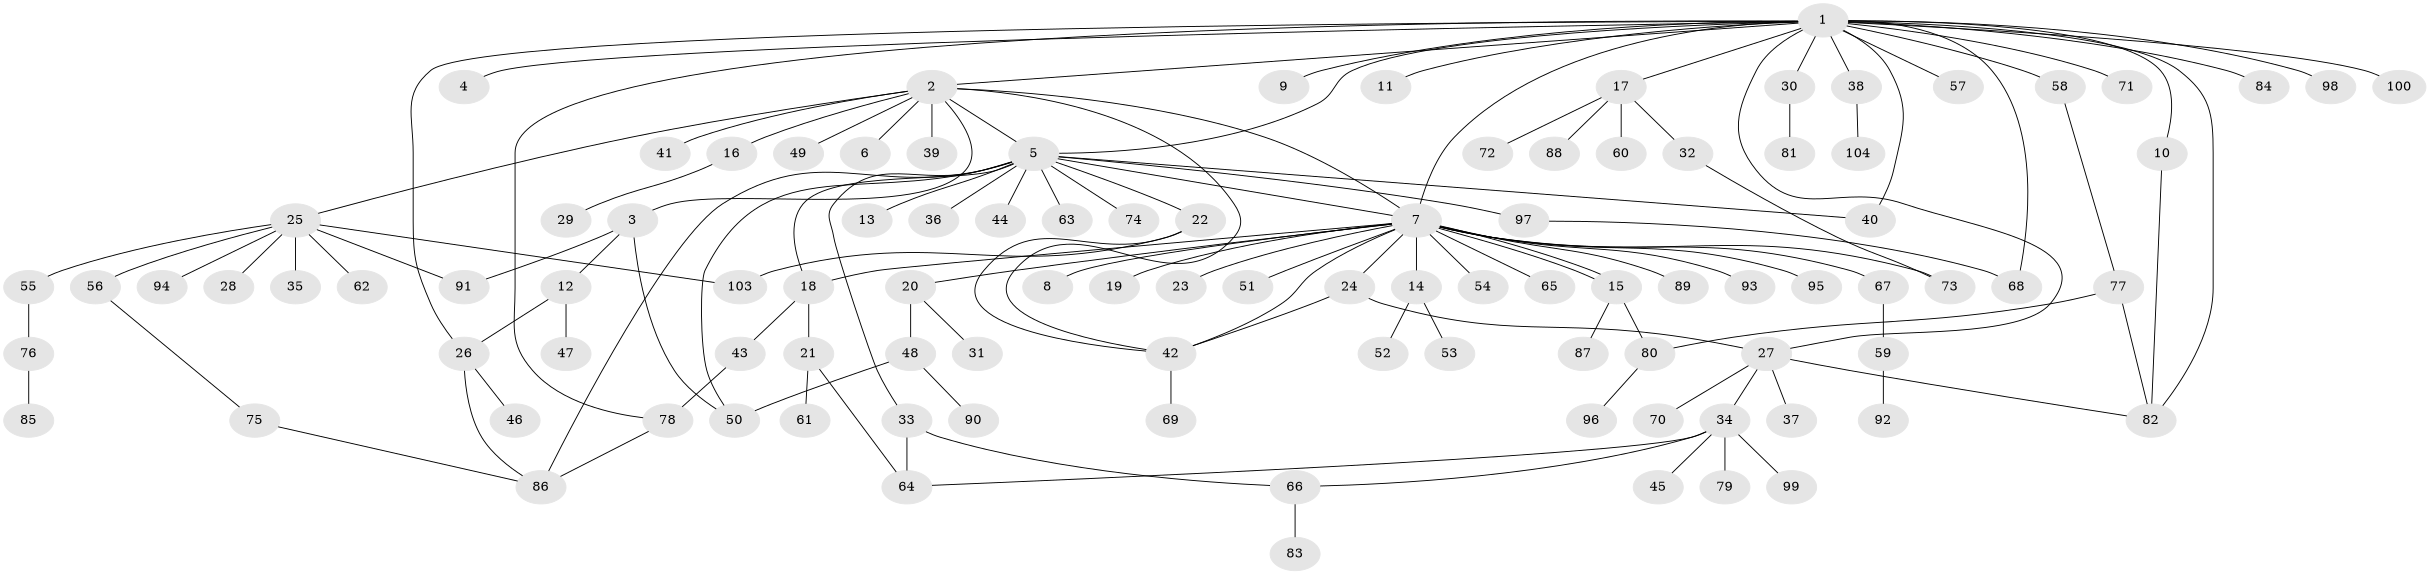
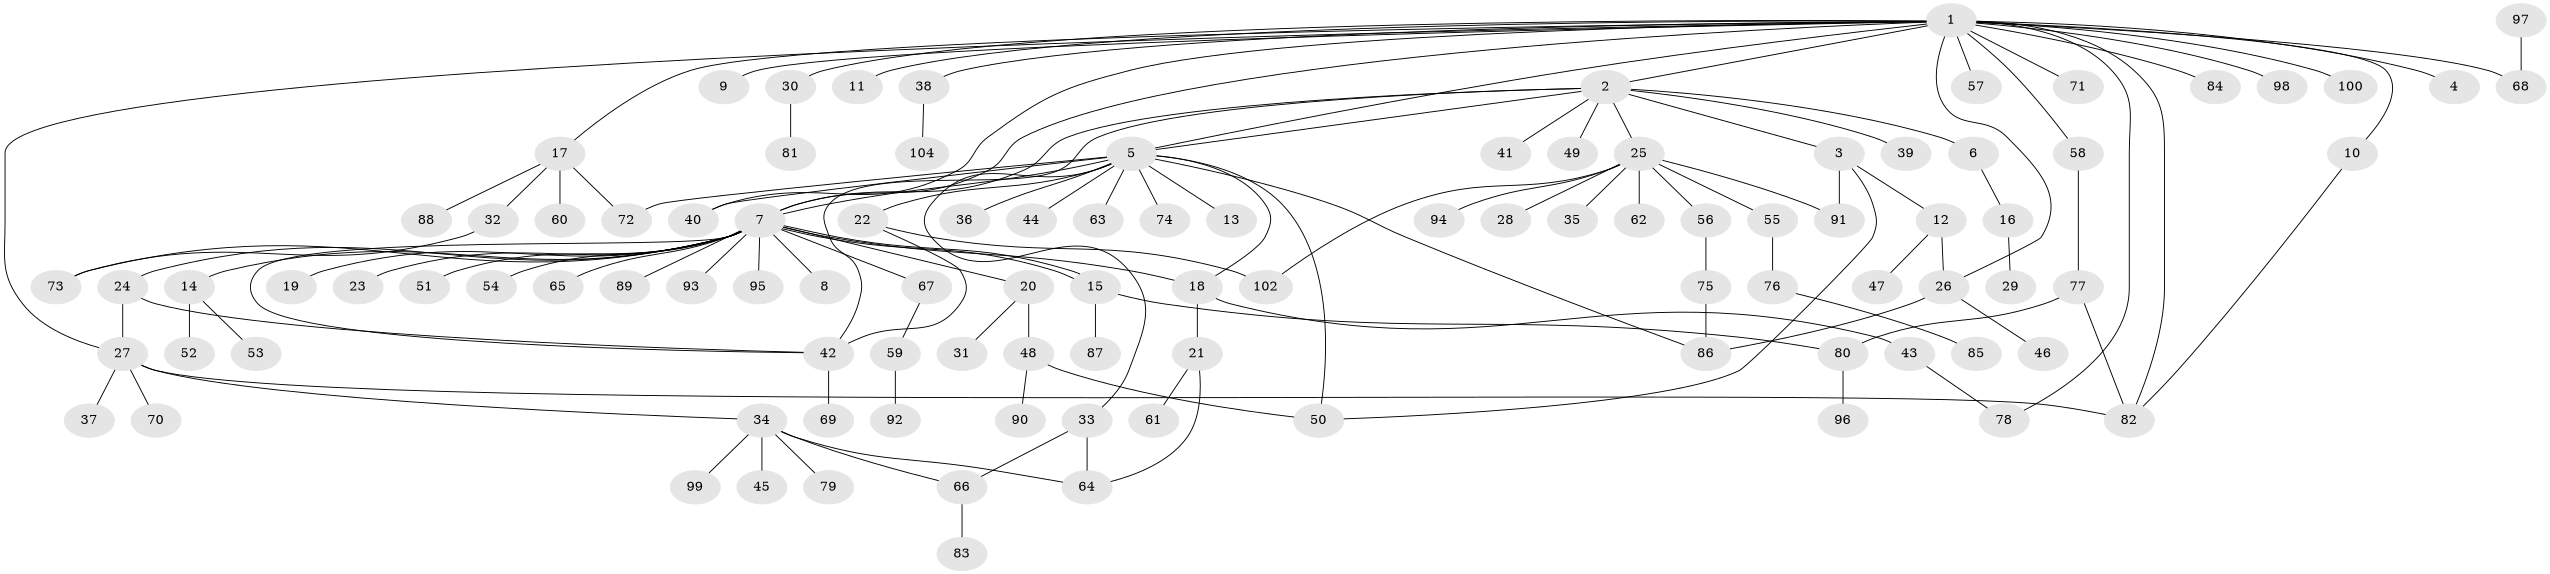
(829, 116) -> (1991, 187)
(1280, 180) -> (818, 185)
(740, 287) -> (1266, 287)
(605, 454) -> none
